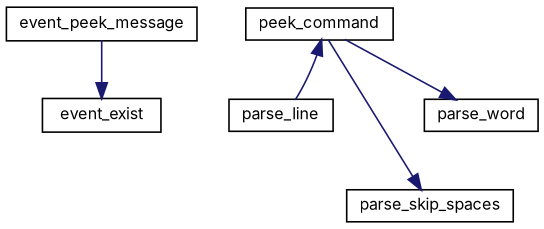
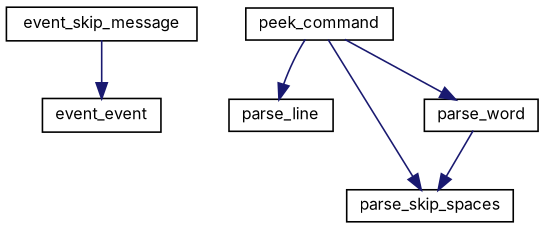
(102, 24) -> (102, 24)
(307, 78) -> (293, 61)
(102, 115) -> (102, 115)
none -> (460, 153)
